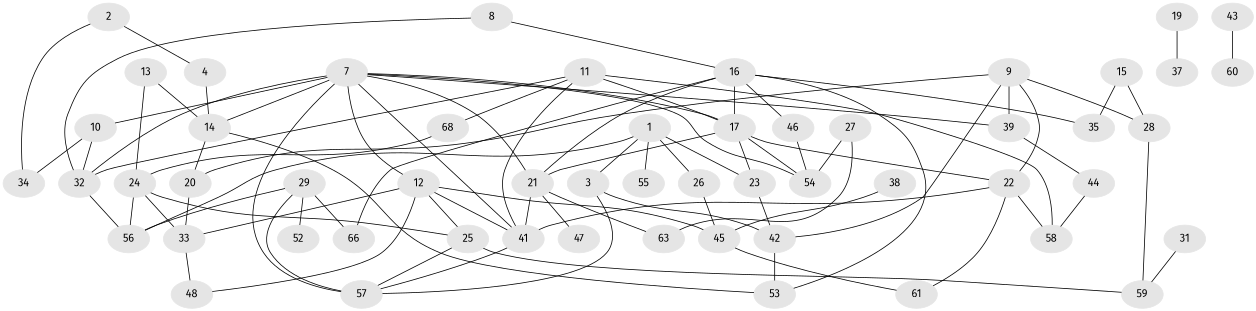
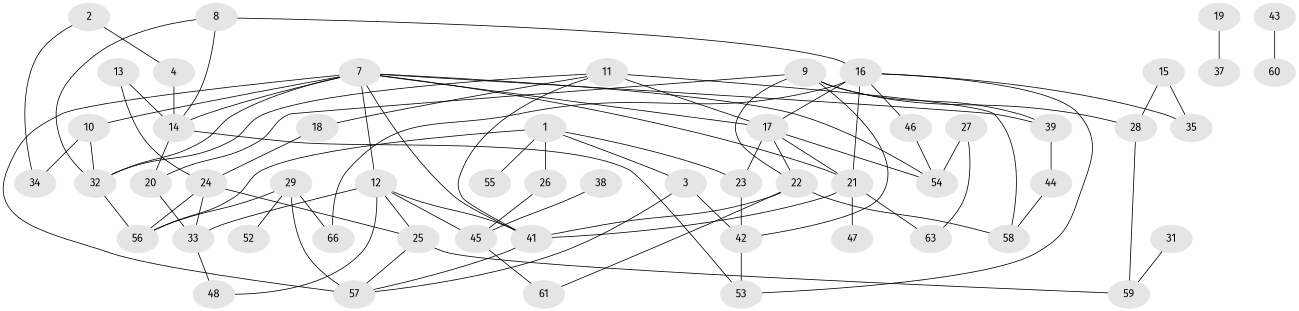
none -> (206, 76)
(448, 128) -> (317, 128)
